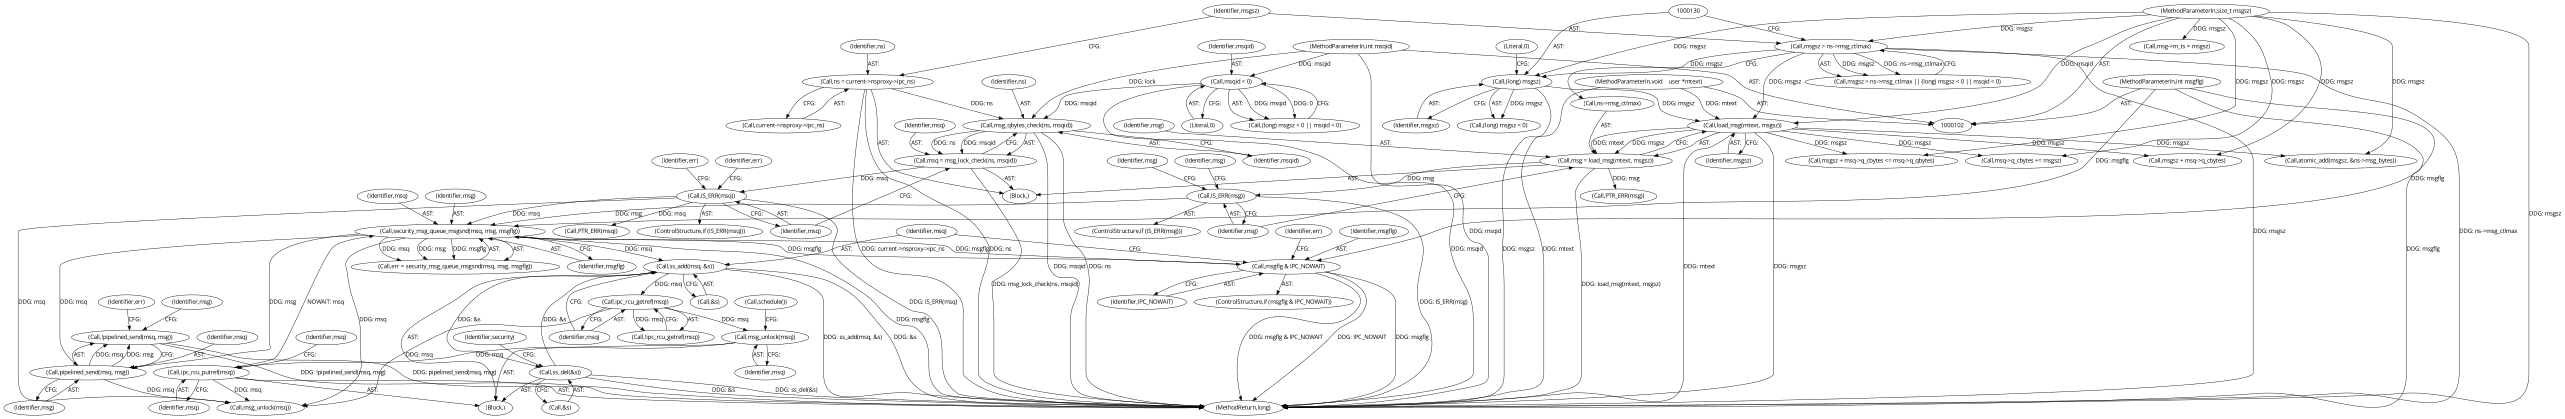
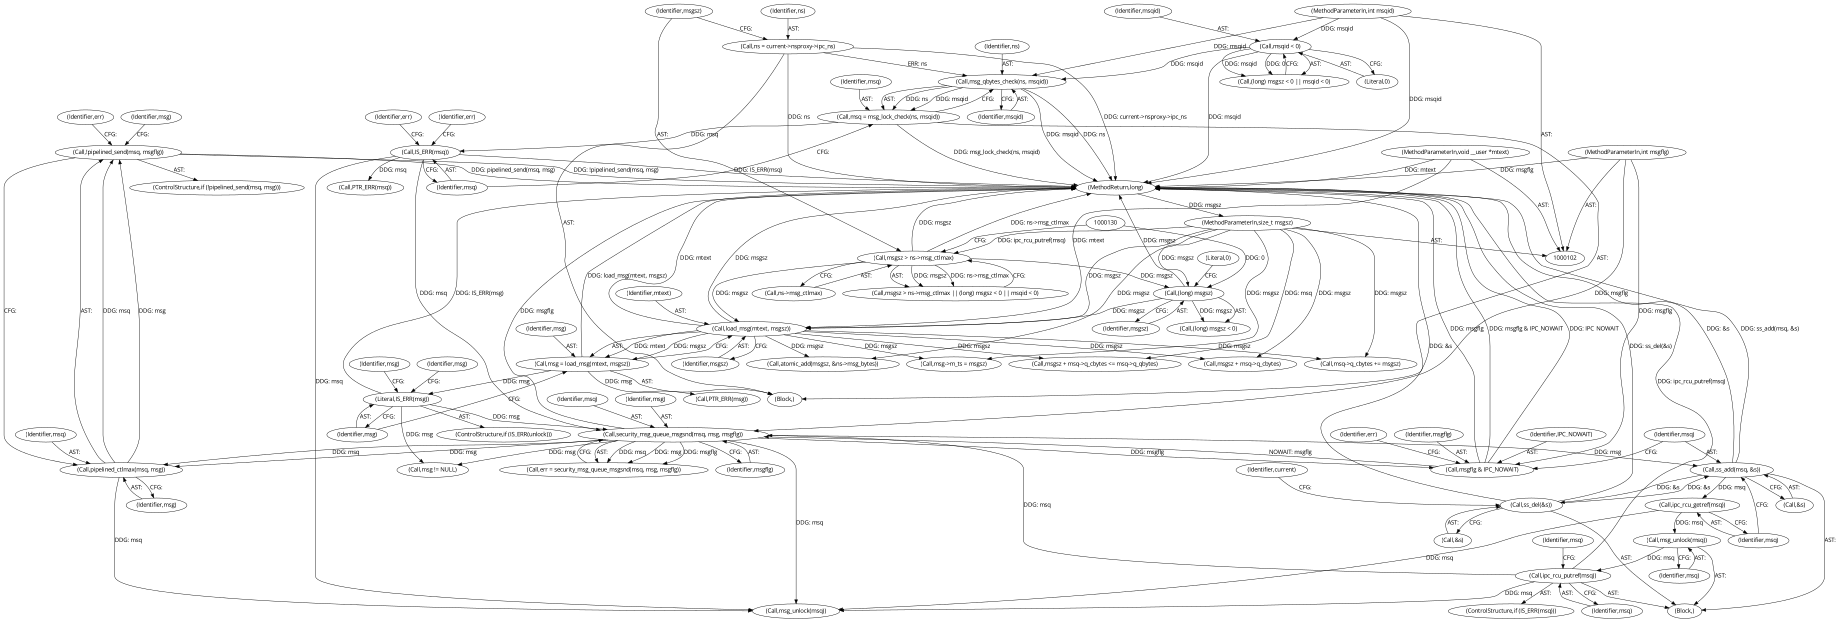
(2017, 29) -> (1032, 241)
(1560, 47) -> (1255, 258)
(2077, 64) -> (1105, 276)
(1142, 82) -> (1230, 47)
(2252, 82) -> (1298, 294)
(982, 104) -> (918, 64)
(783, 126) -> none
(1594, 130) -> (851, 277)
none -> (217, 188)
(1221, 196) -> (402, 399)
(701, 211) -> (1539, 592)
(1137, 232) -> (504, 435)
(495, 249) -> (586, 452)
(638, 249) -> (1608, 452)
(972, 249) -> (1290, 452)
(1199, 278) -> none
none -> (649, 294)
(326, 302) -> (1037, 505)
(766, 302) -> none
(1274, 302) -> none
(130, 337) -> (118, 152)
(490, 337) -> (1272, 470)
(666, 337) -> none
none -> (852, 346)
(88, 373) -> (121, 470)
(565, 390) -> (1692, 382)
(2446, 396) -> (1178, 205)
none -> (433, 470)
